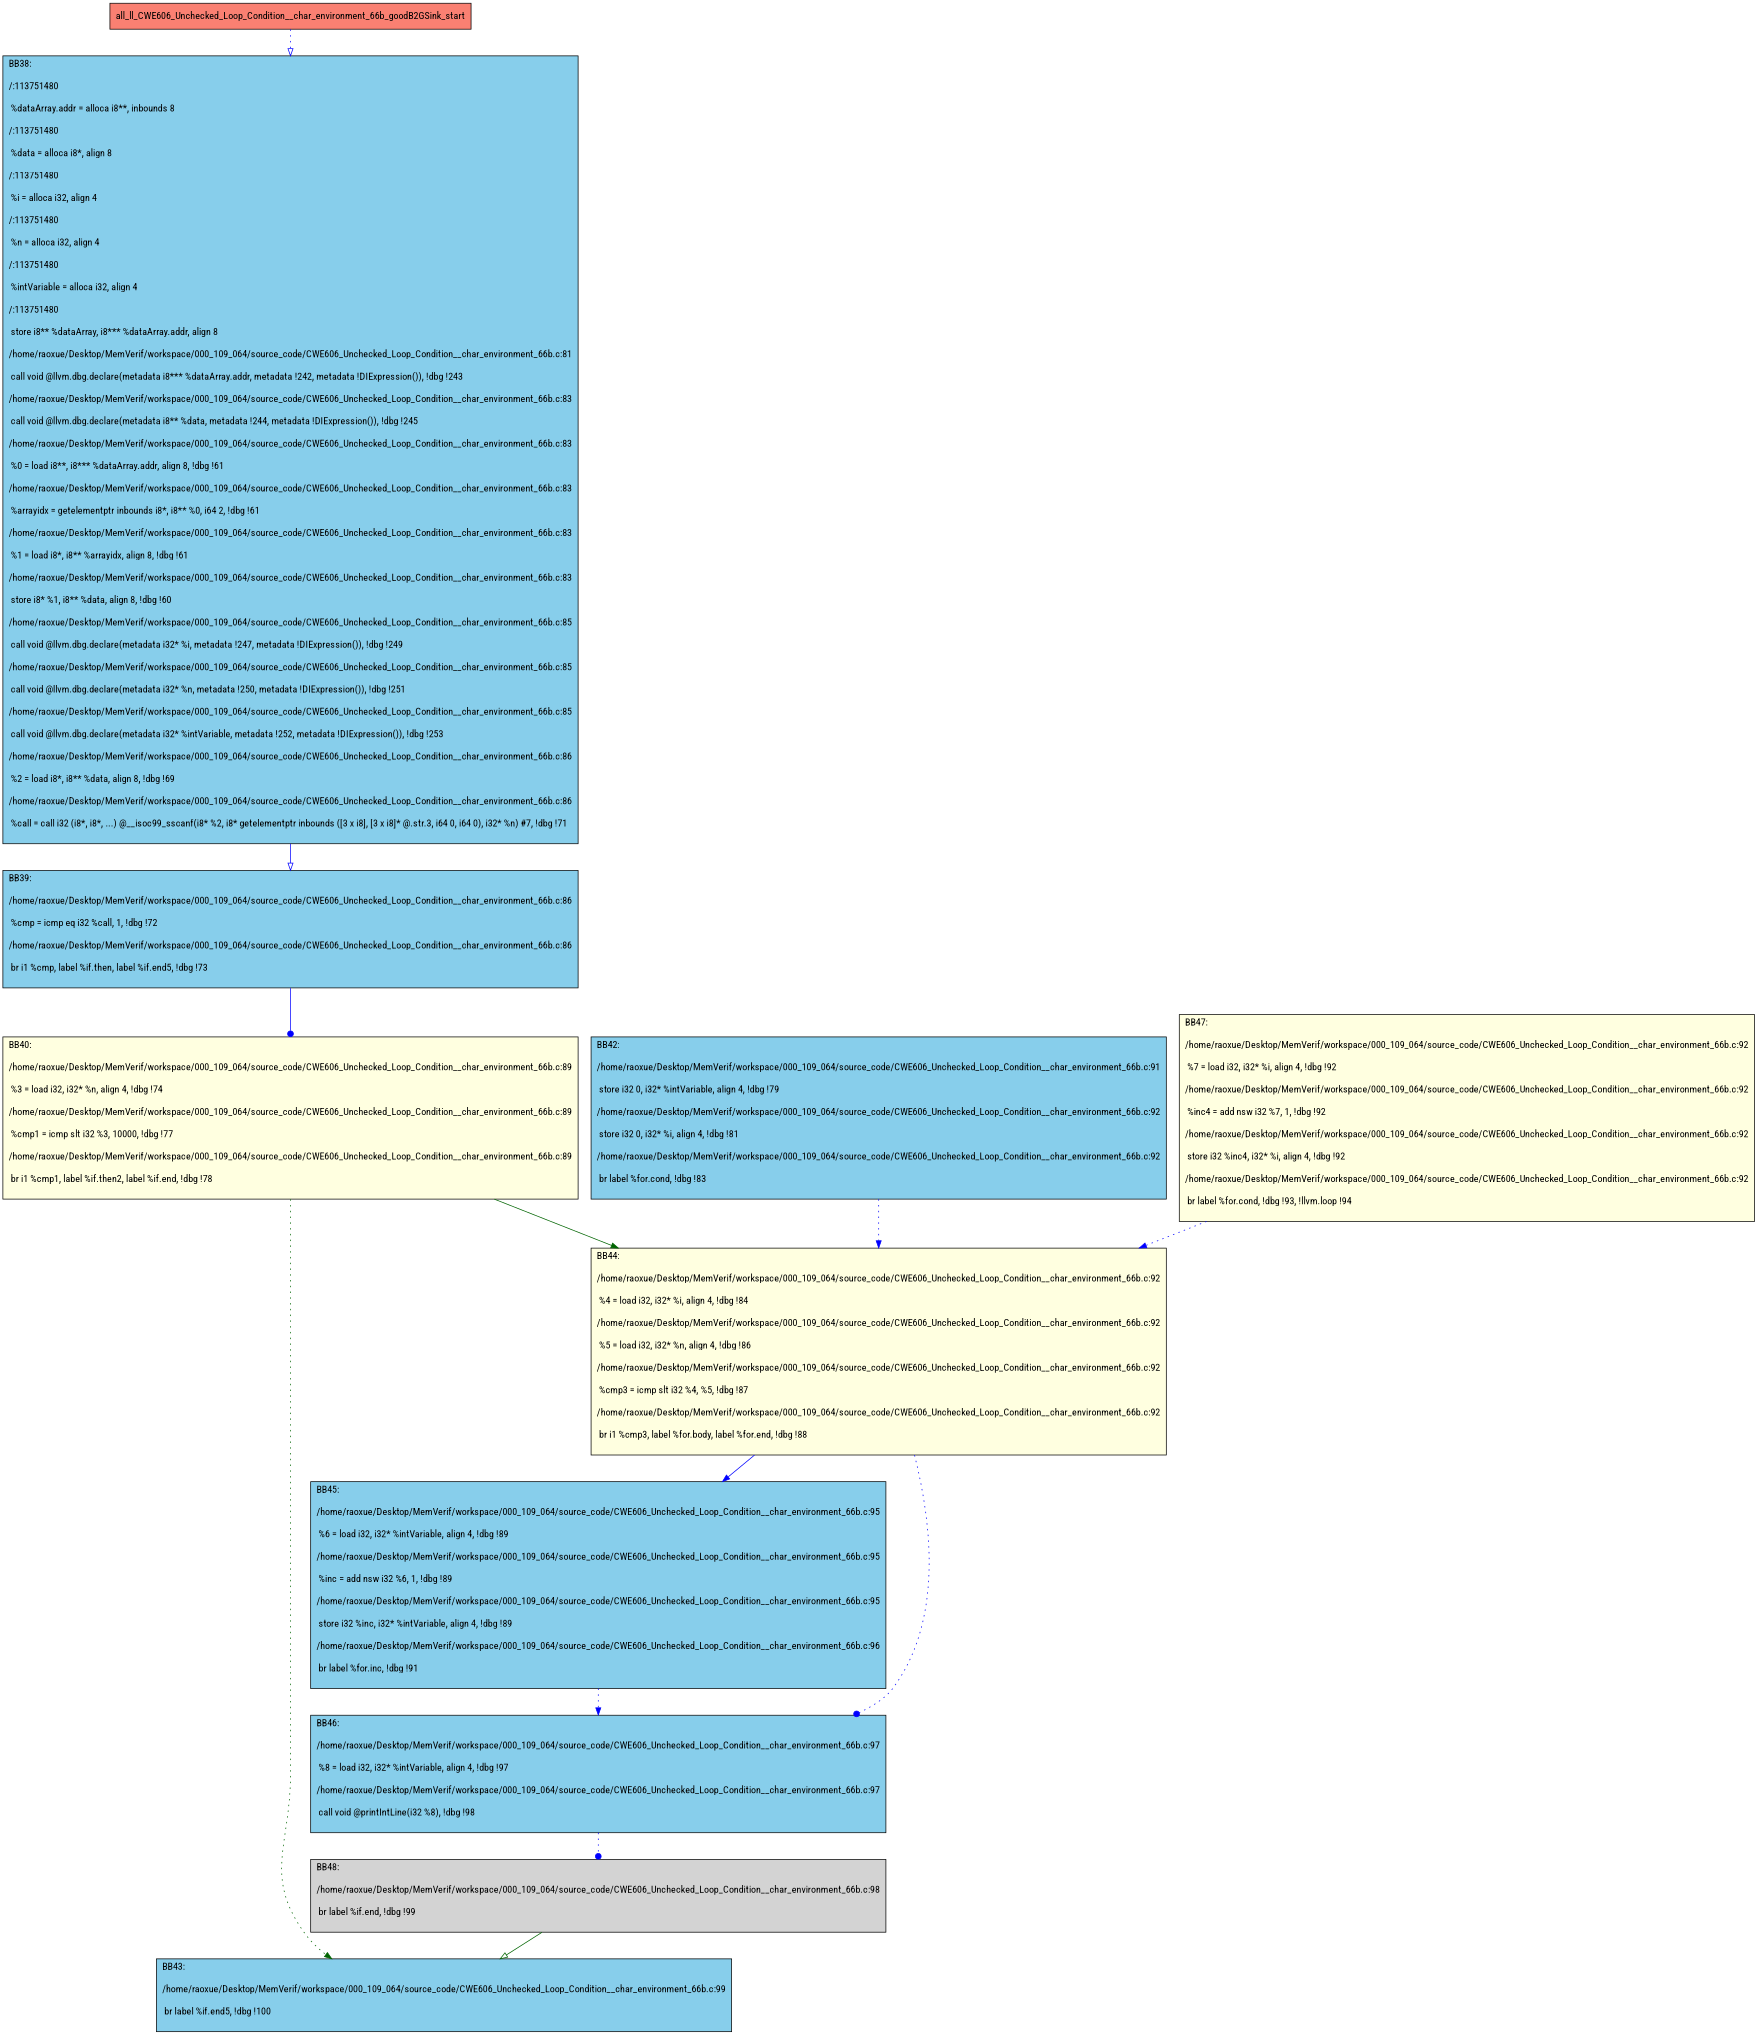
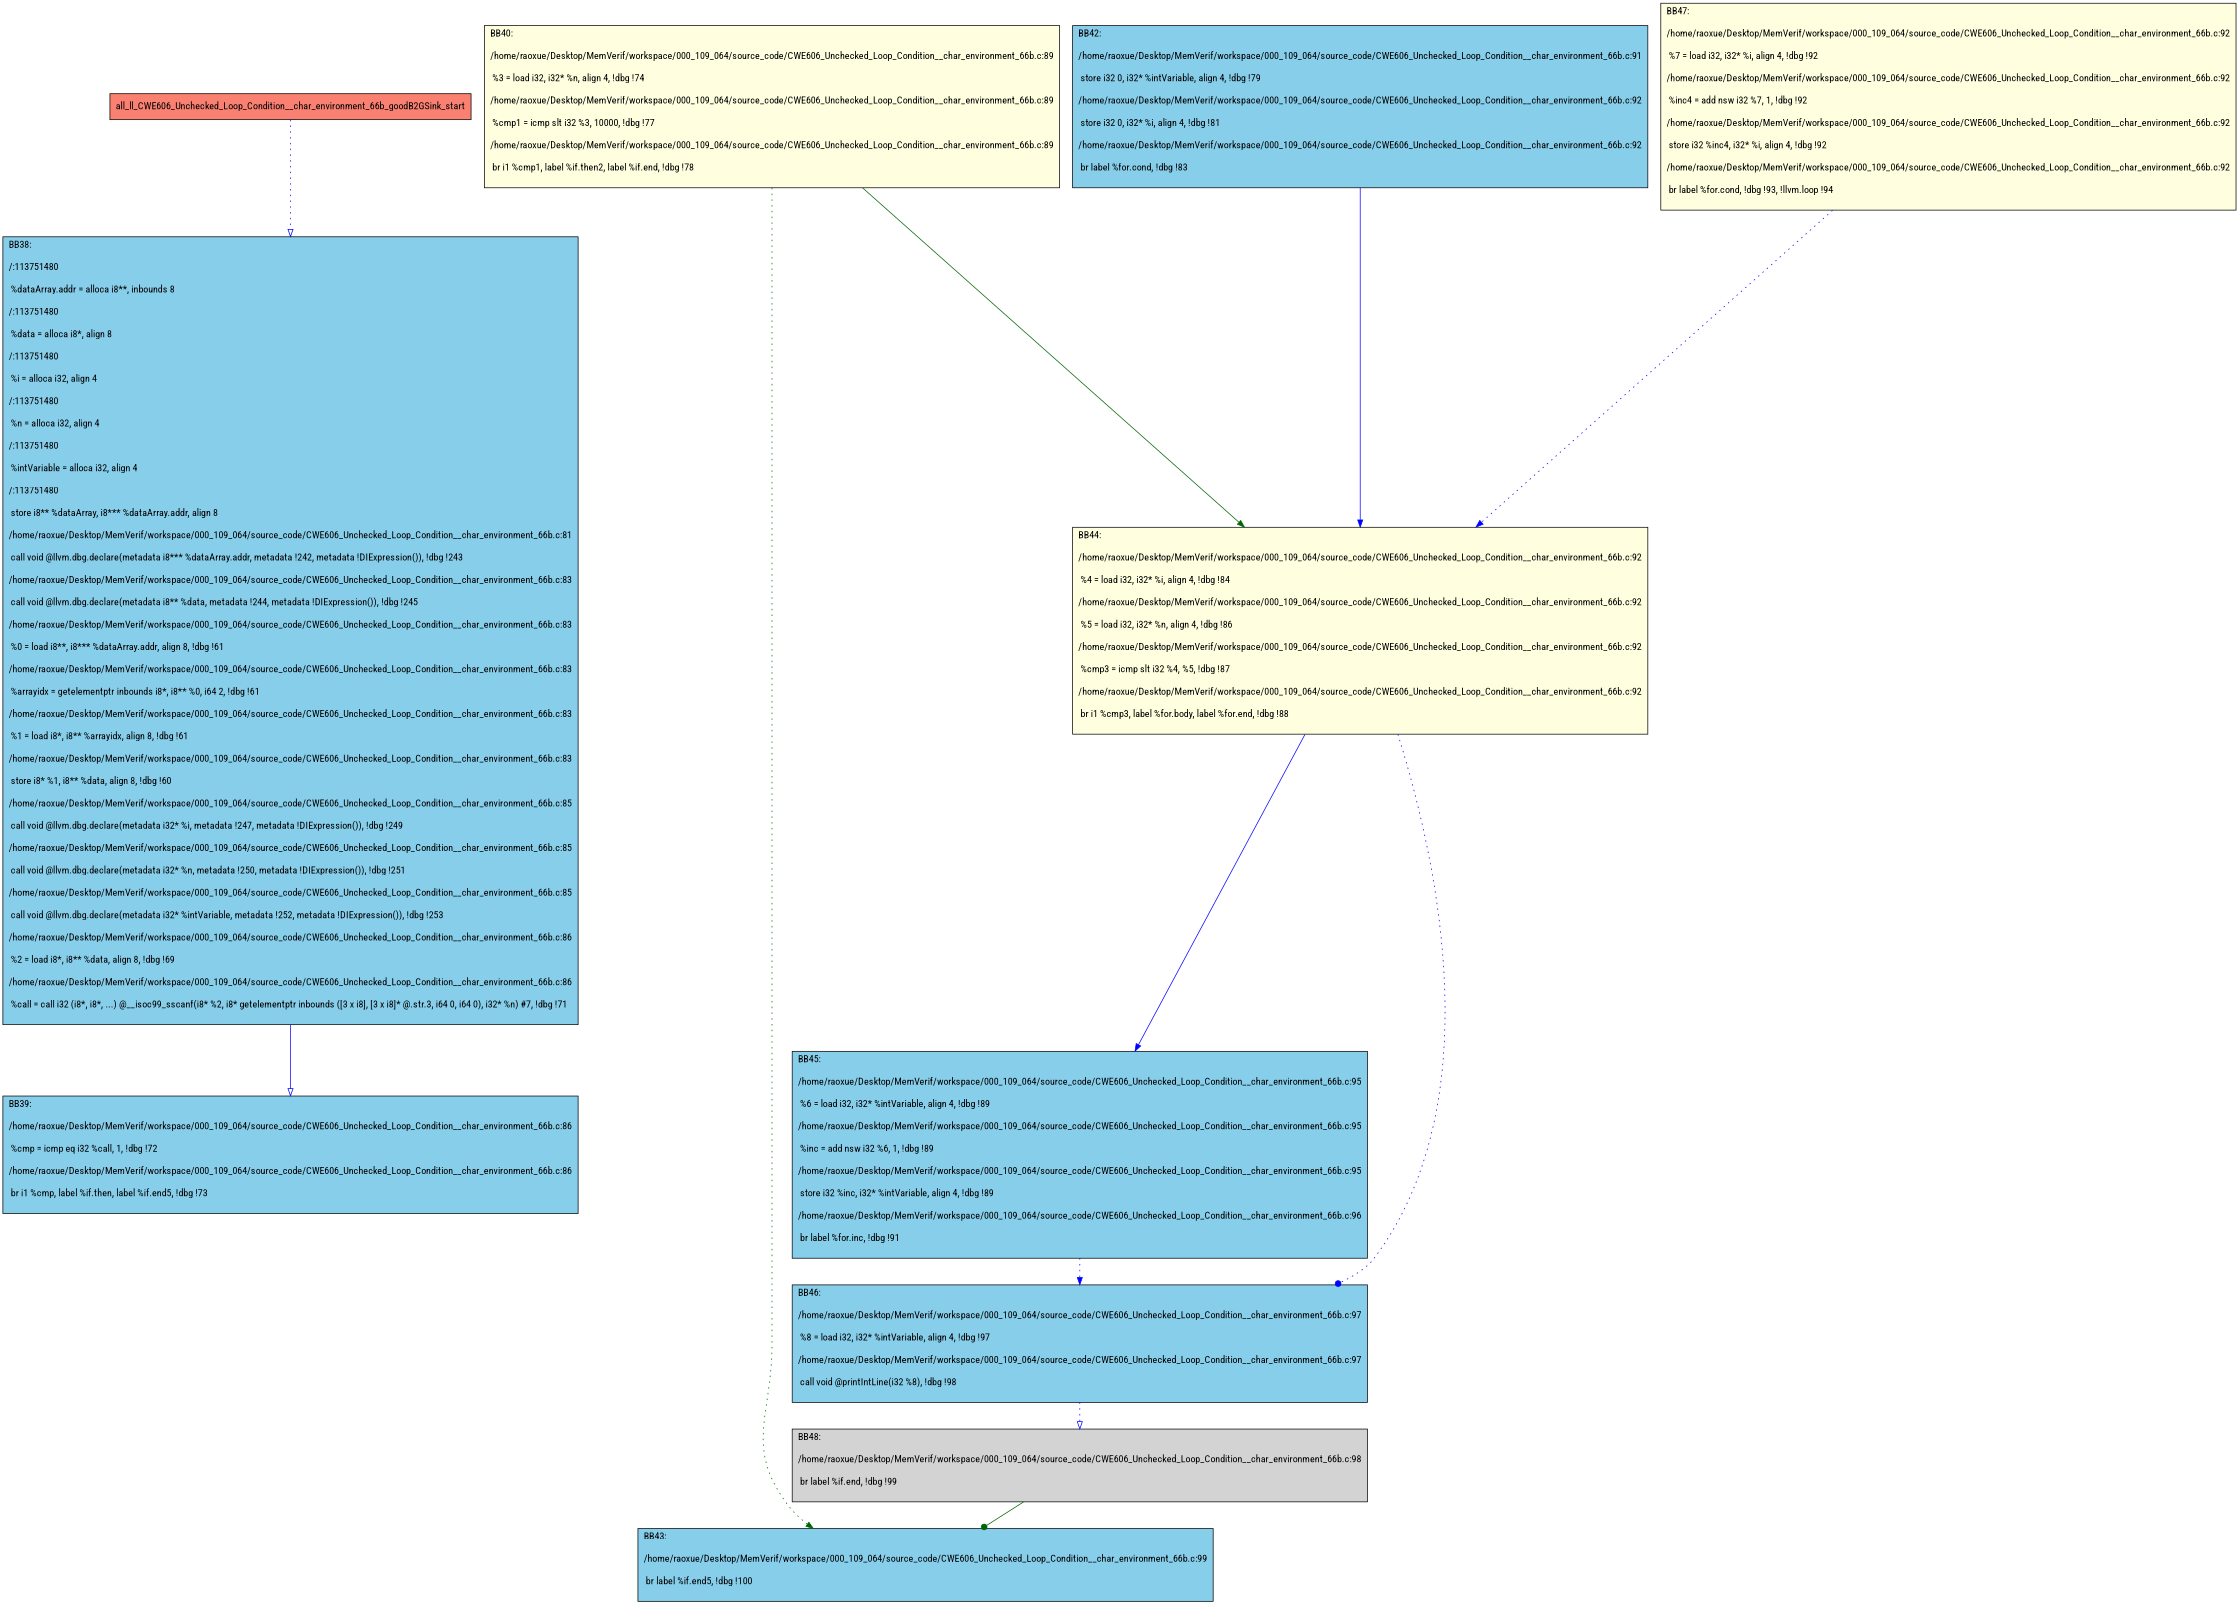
(290, 1009) -> none
(879, 1220) -> (1360, 354)
(598, 1843) -> (1080, 1412)
(524, 1944) -> (1005, 1514)
